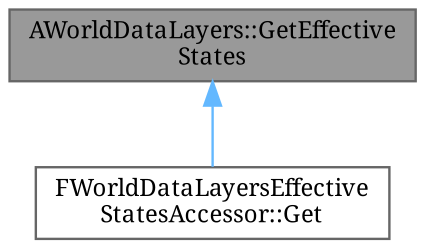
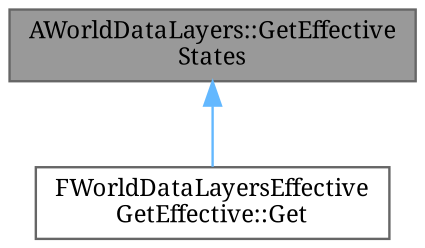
(213, 203) -> (213, 203)
